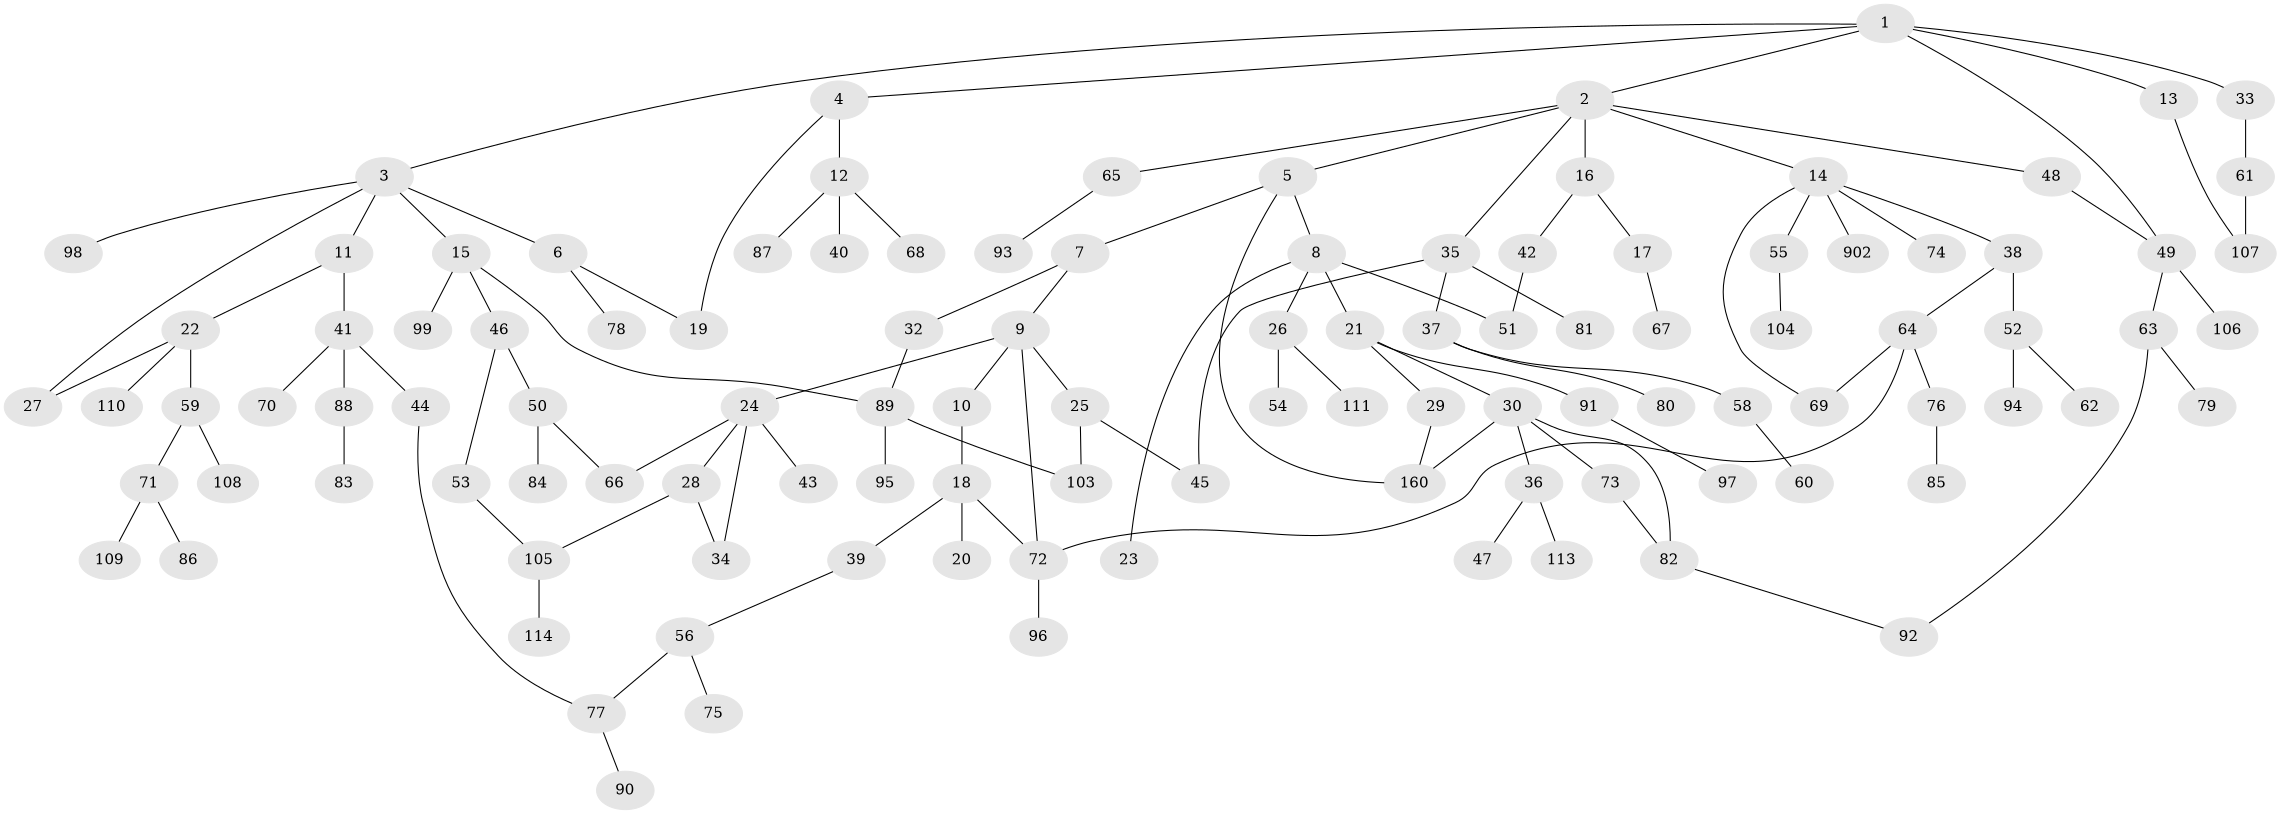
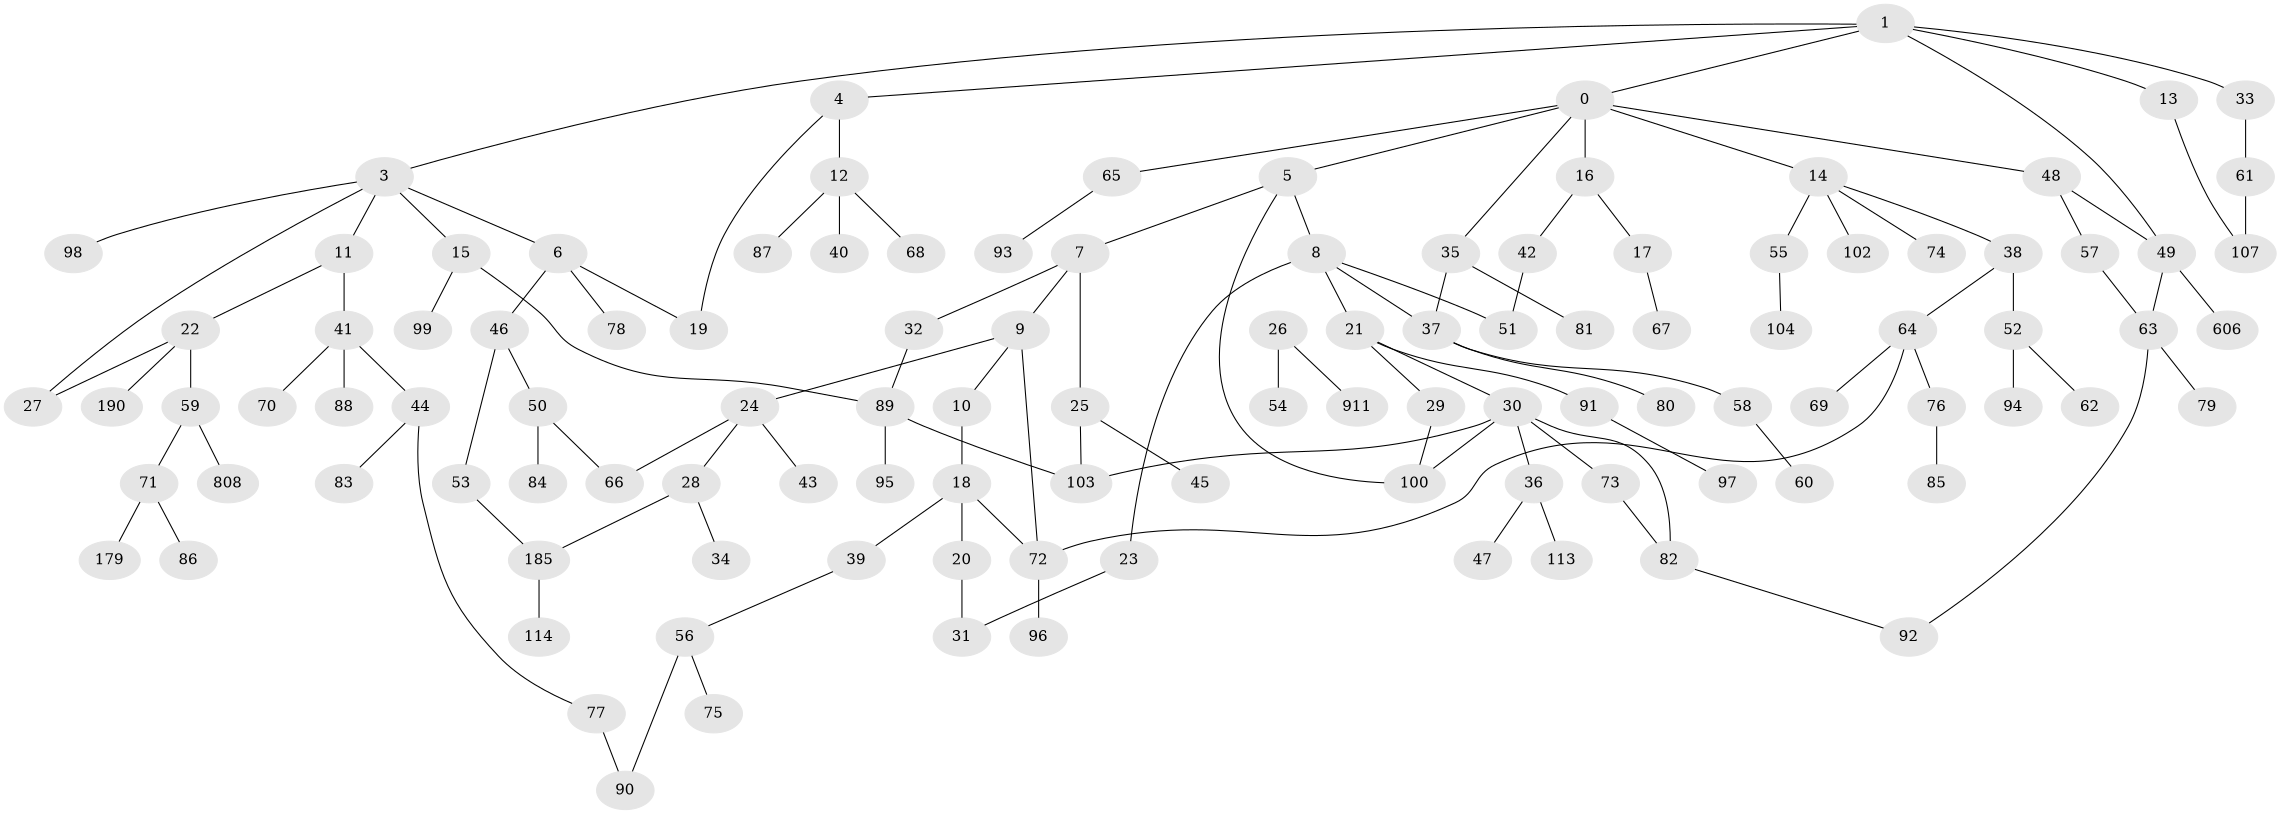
(1585, 100) -> (1585, 100)
(1858, 254) -> (1858, 254)
none -> (2090, 254)
(480, 292) -> (529, 292)
(1723, 292) -> none
(1294, 298) -> (1374, 292)
(1253, 304) -> none
(2227, 330) -> (2227, 330)
(1050, 369) -> (1080, 330)
(112, 407) -> (112, 407)
(1357, 407) -> (1357, 407)
(344, 445) -> (383, 445)
none -> (1301, 452)
(228, 484) -> (228, 484)
(736, 484) -> none
(1415, 484) -> (1415, 484)
(110, 560) -> (110, 560)
(539, 560) -> (539, 560)
none -> (962, 637)
(641, 676) -> (655, 714)
